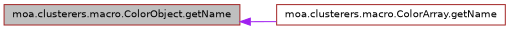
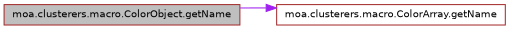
(263, 22) -> (253, 8)
